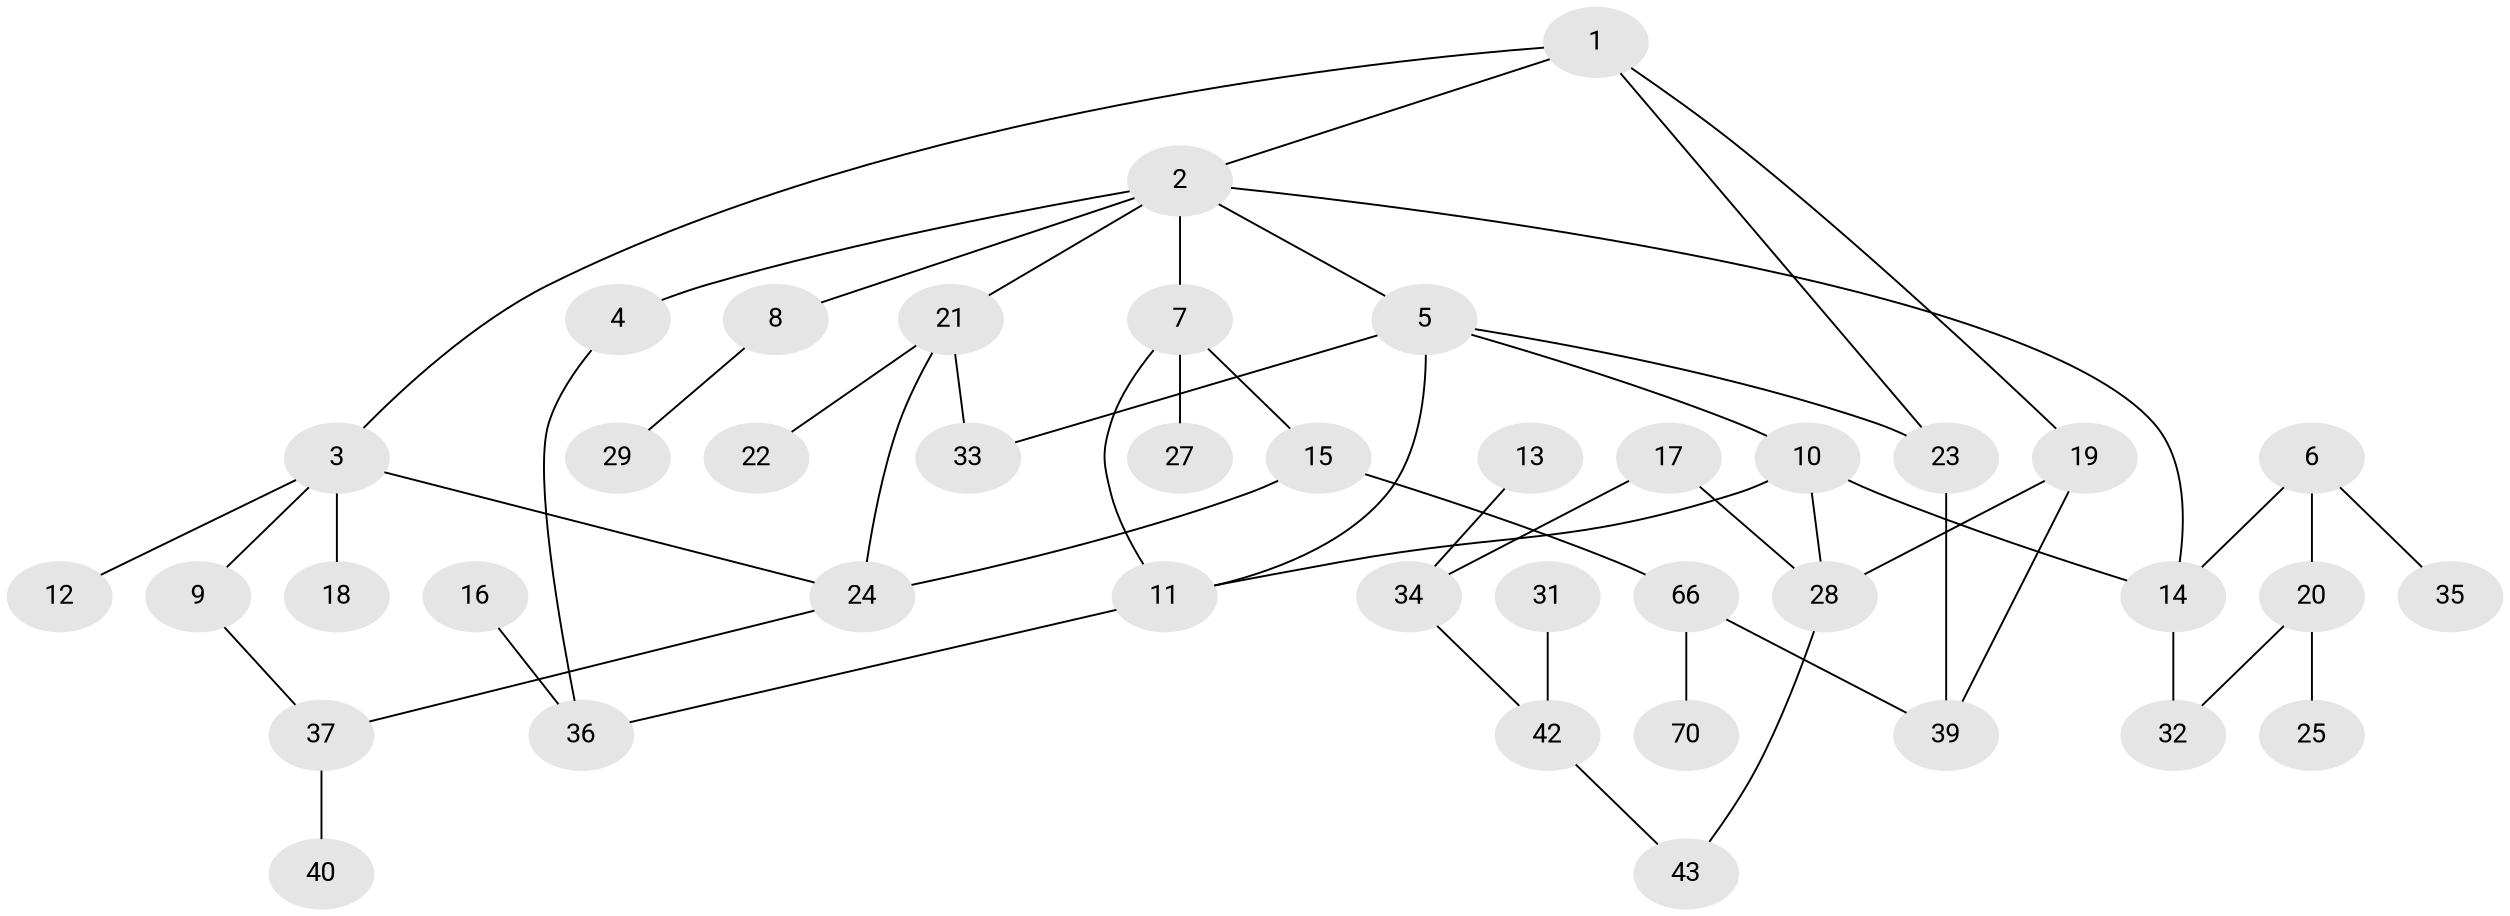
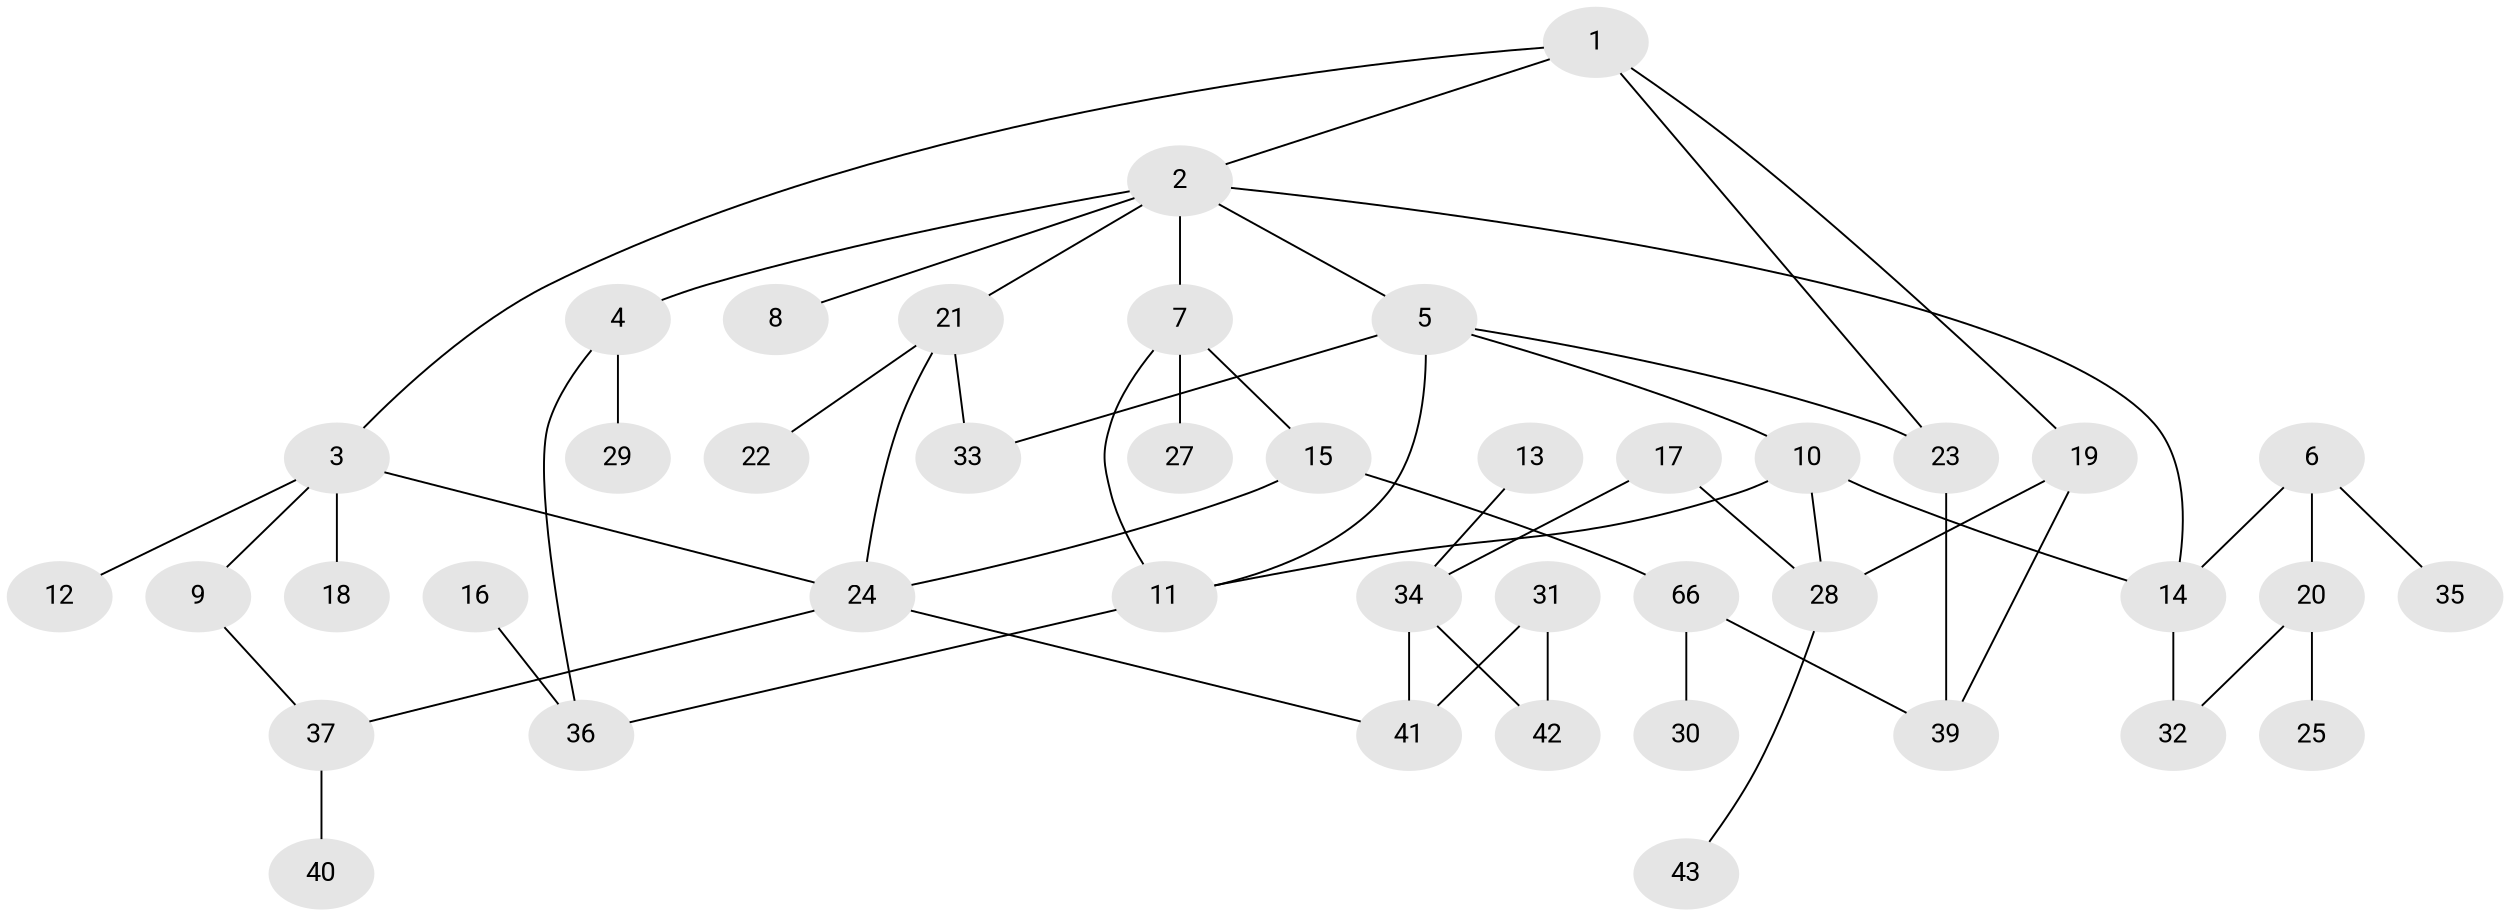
(697, 389) -> (618, 389)
none -> (1409, 735)
(1686, 735) -> (1686, 735)
(1617, 804) -> none
